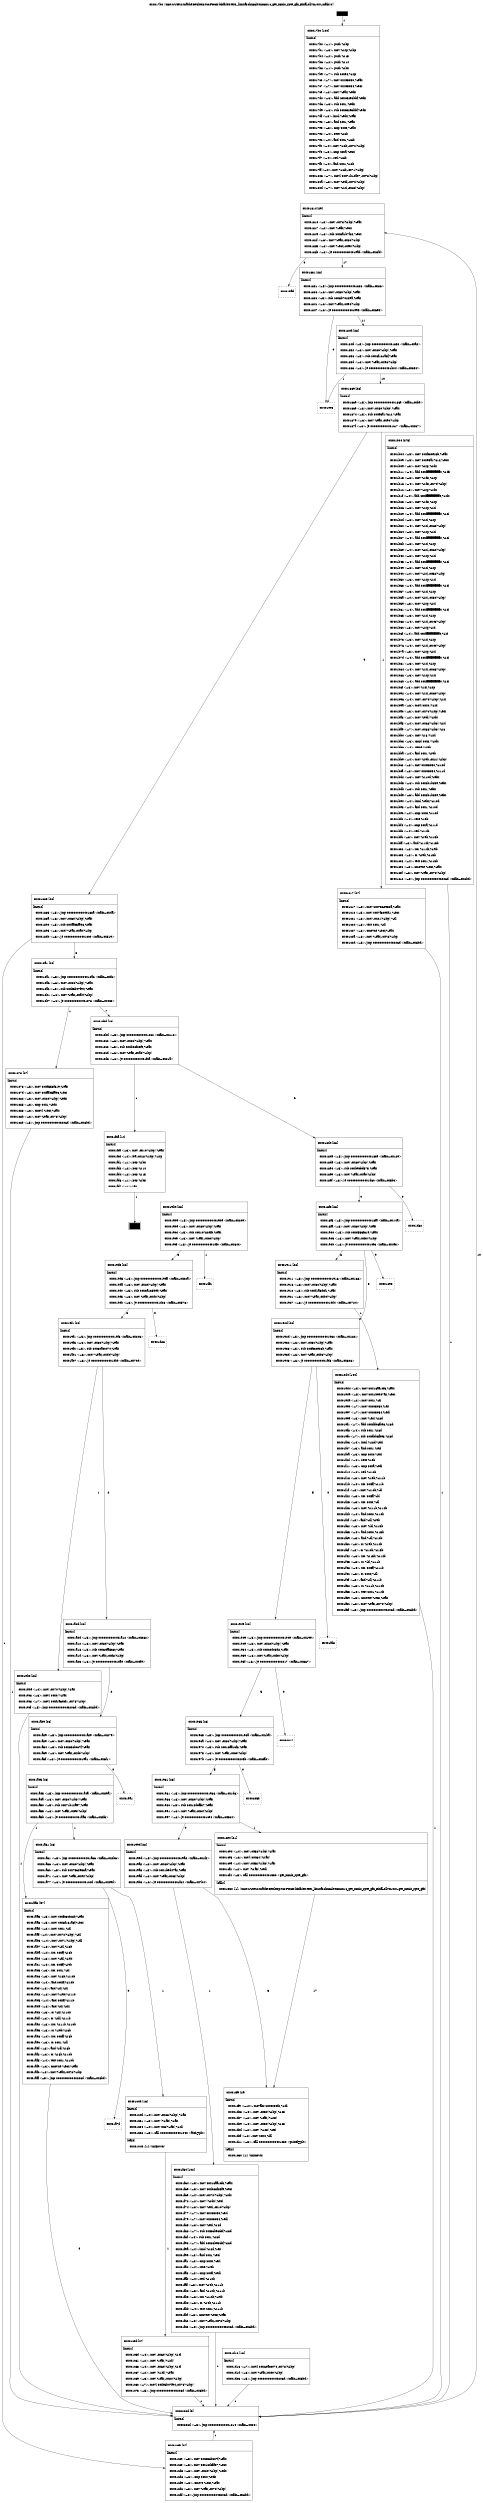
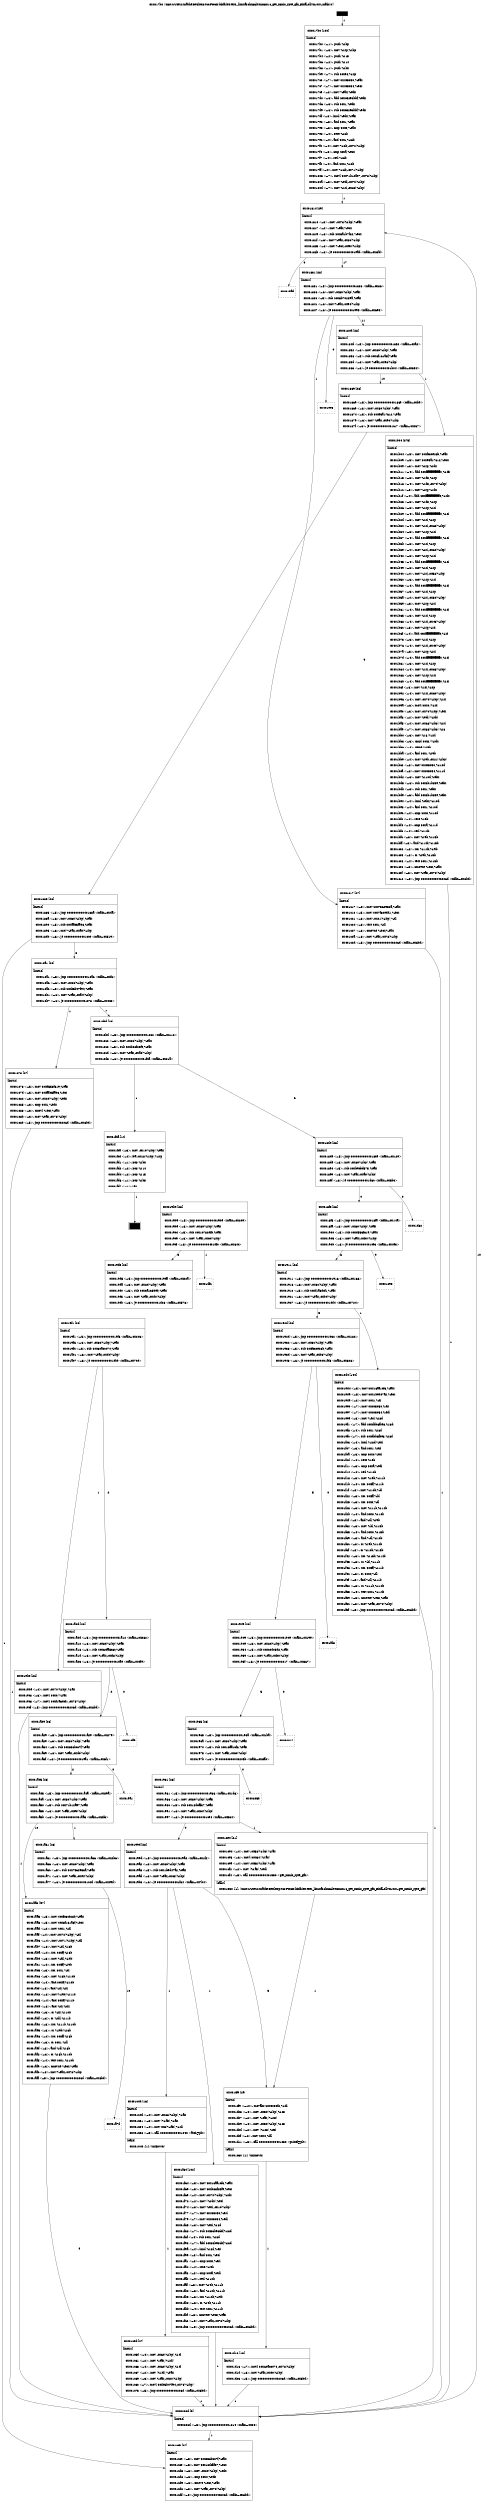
none -> (342, 197)
(335, 386) -> (435, 402)
(381, 659) -> (287, 618)
(367, 1285) -> (317, 1312)
(126, 1312) -> none
(157, 1342) -> none
none -> (128, 1741)
none -> (71, 1769)
(36, 1828) -> (36, 1828)
(149, 1985) -> (167, 1991)
(128, 1991) -> (128, 1991)
(315, 1991) -> (315, 1991)
none -> (266, 2254)
(213, 2436) -> (210, 2434)
